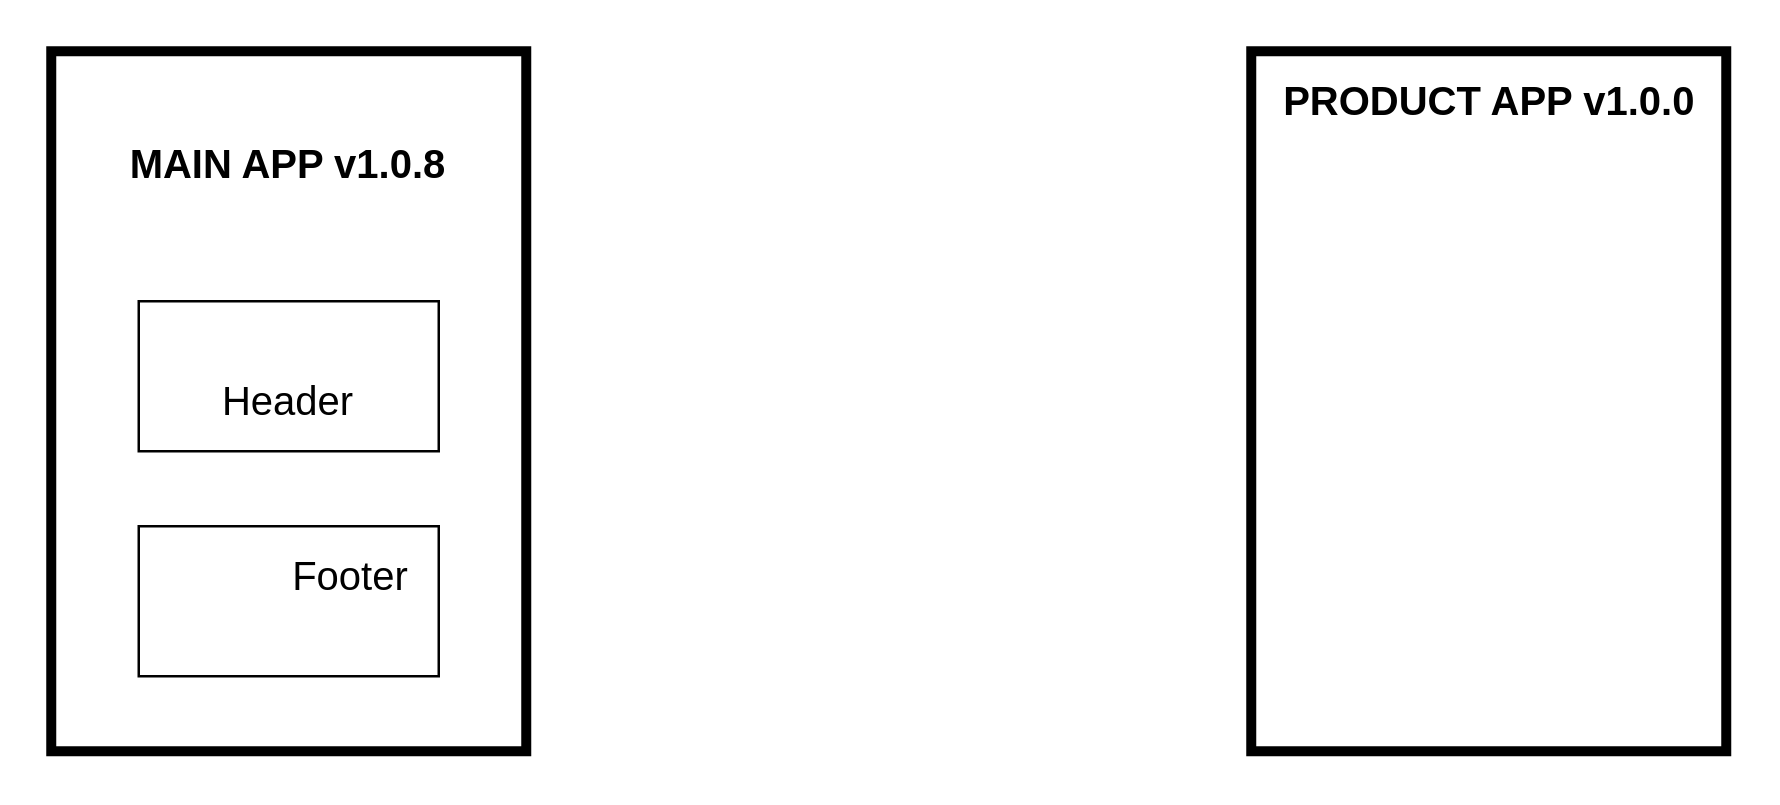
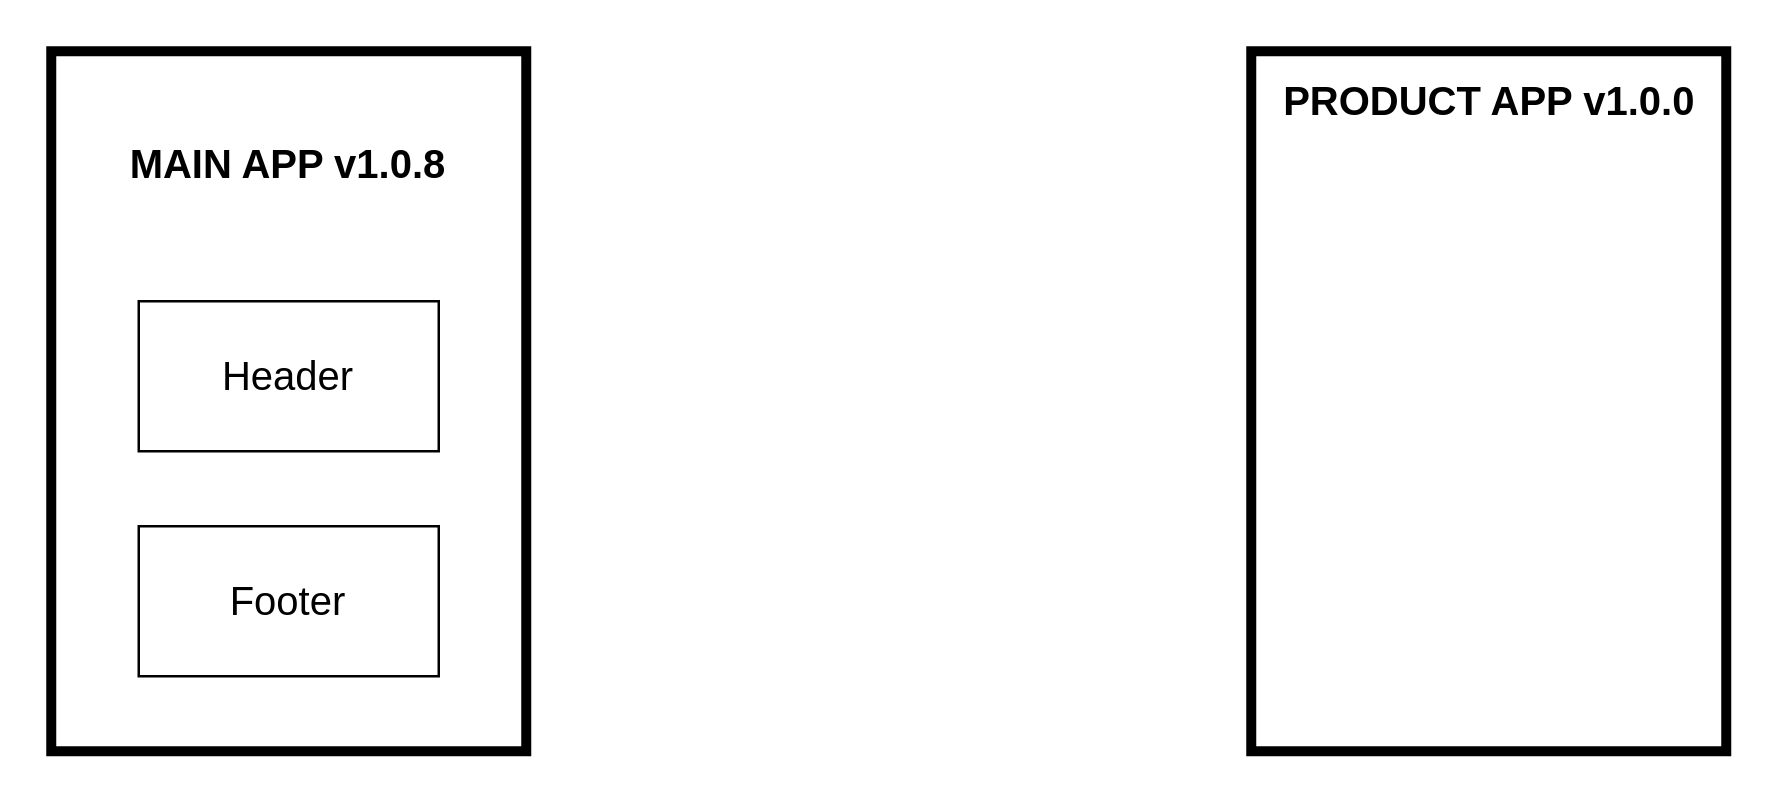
(289, 401) -> (289, 376)
(351, 576) -> (289, 601)
